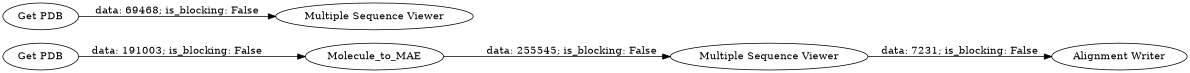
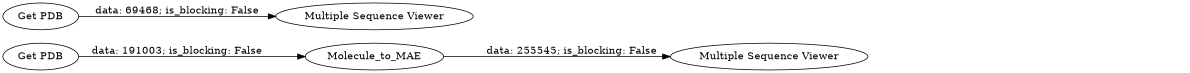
(1119, 57) -> none
